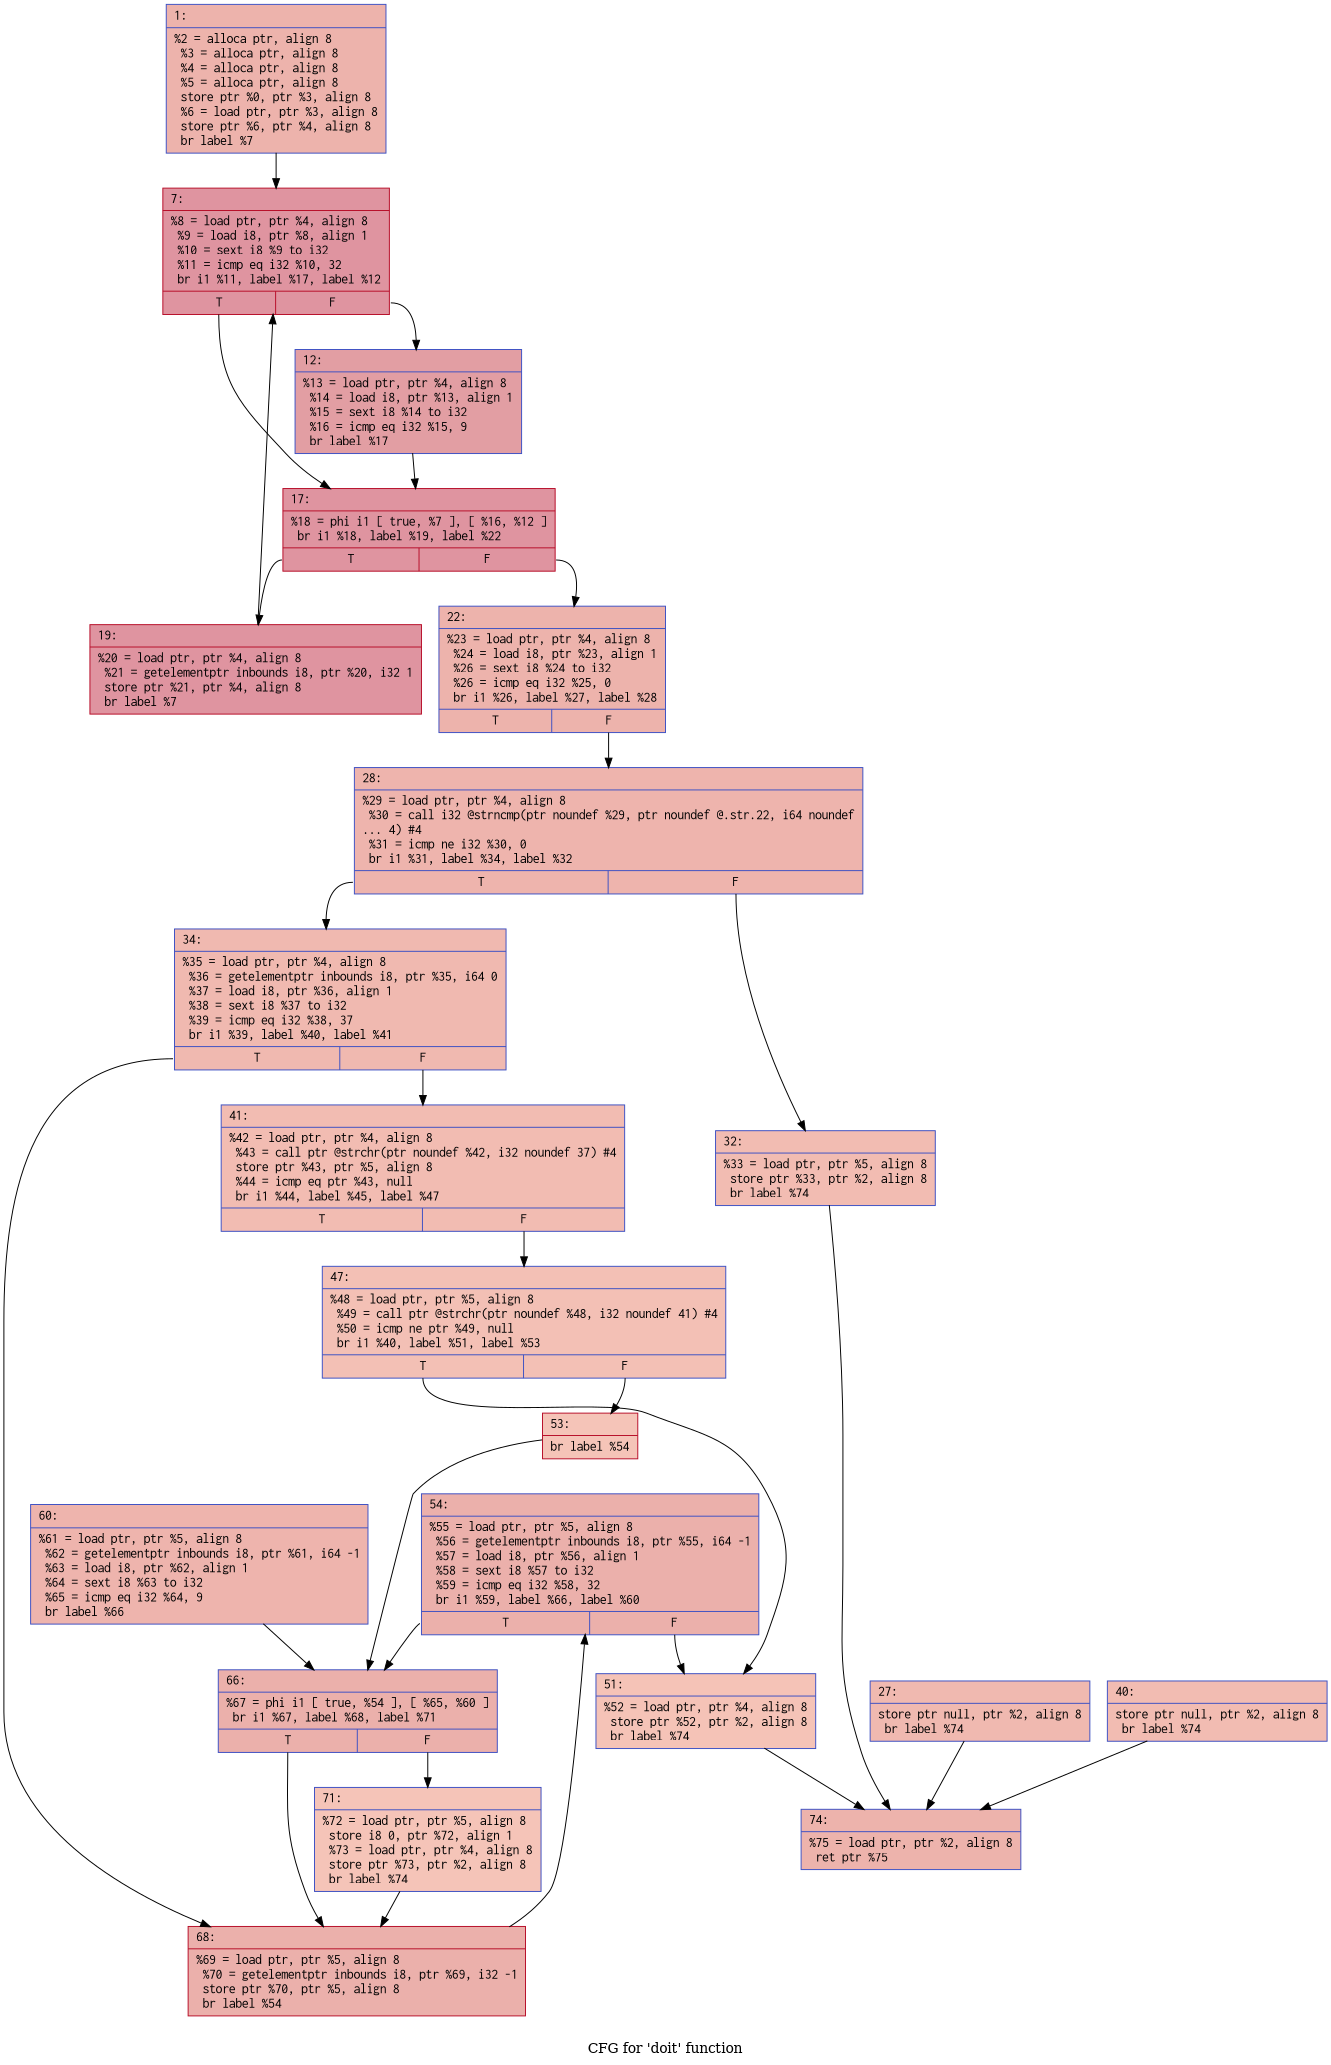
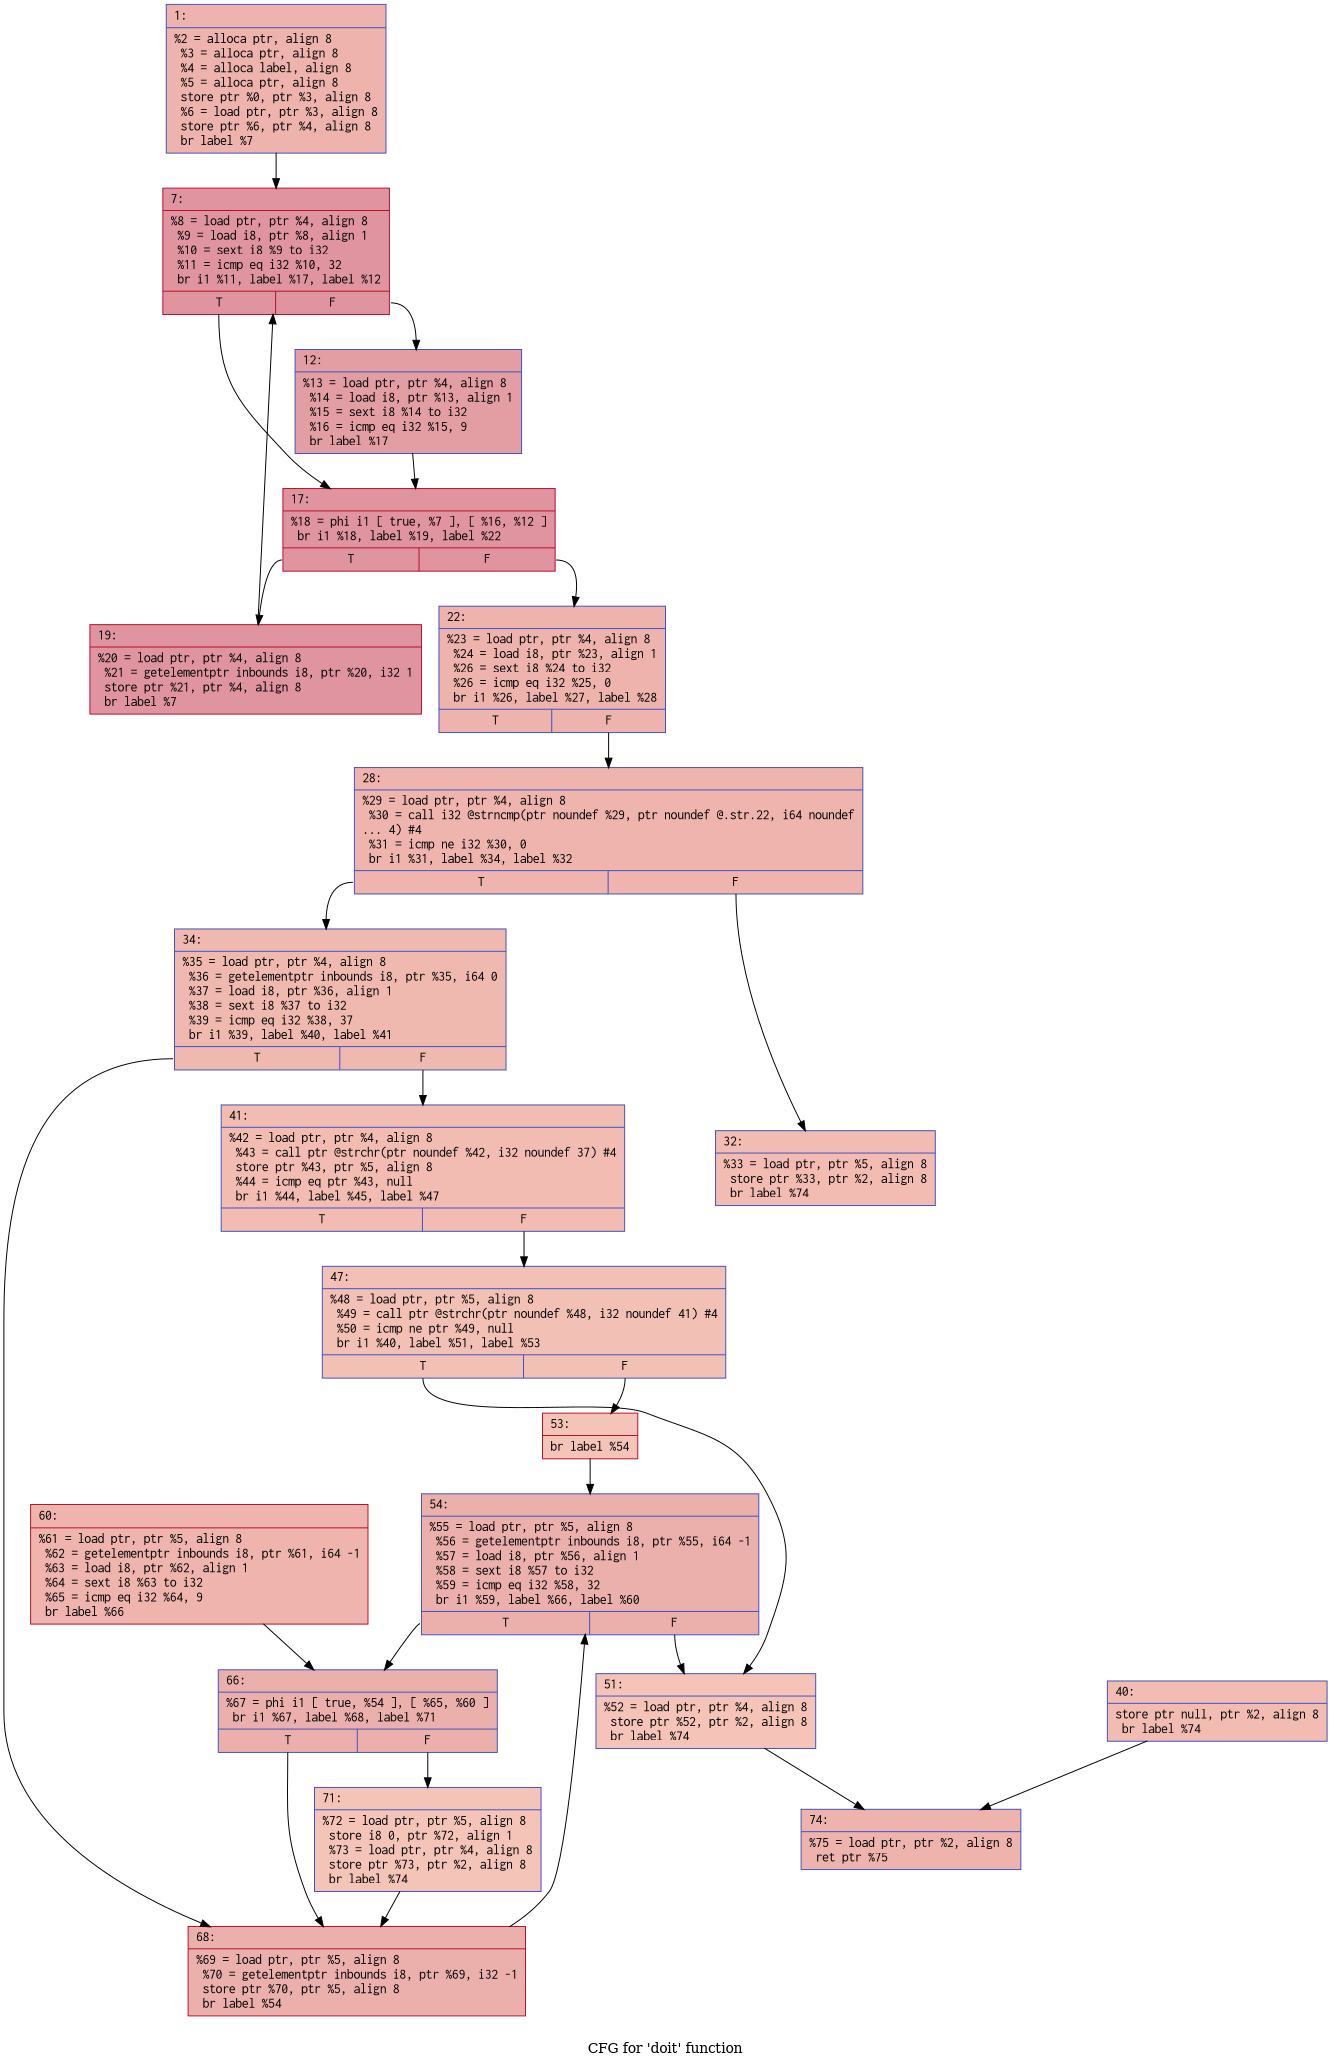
(256, 68) -> (263, 68)
(843, 1507) -> none
(409, 1508) -> (590, 1471)
(199, 1564) -> (199, 1564)
(980, 1711) -> none
